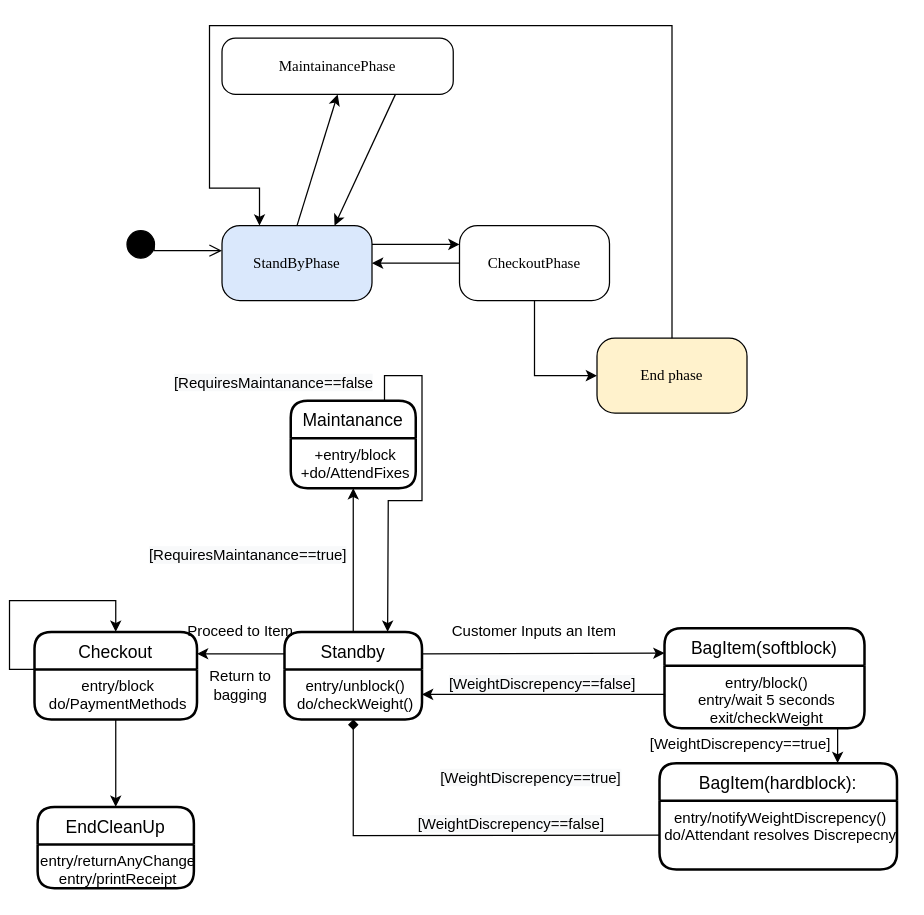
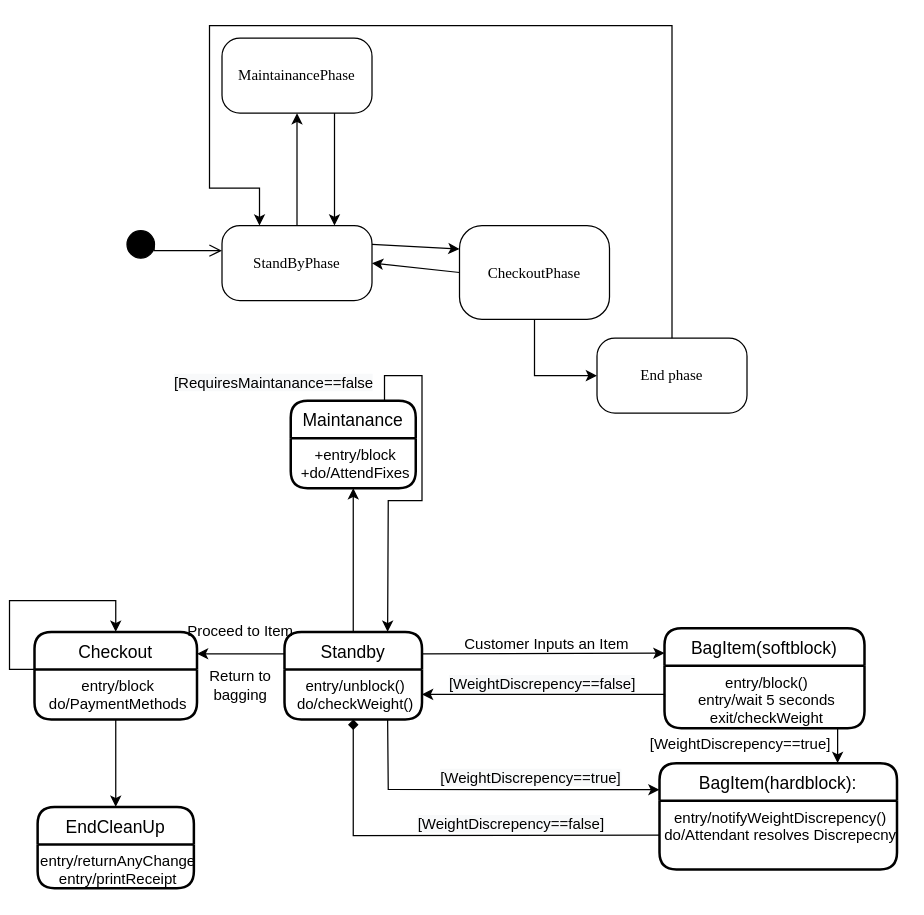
(338, 66) -> (297, 76)
(297, 263) -> (297, 263)
(534, 263) -> (534, 273)
(672, 376) -> (672, 376)
(253, 557) -> none
(534, 632) -> (547, 644)
none -> (486, 789)
